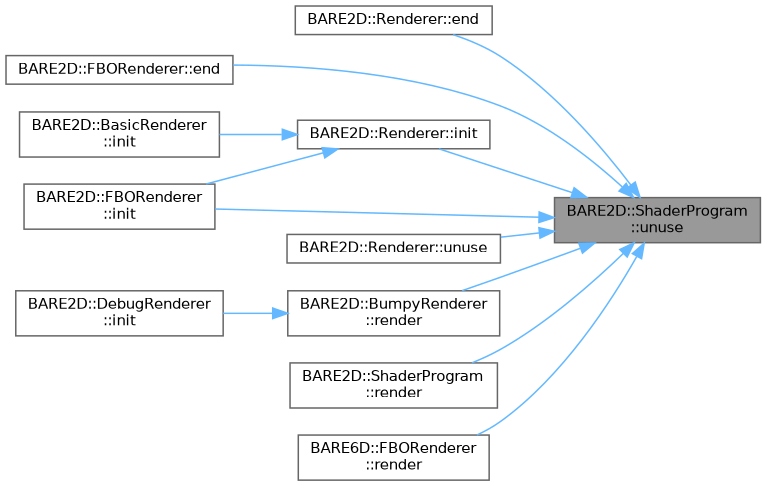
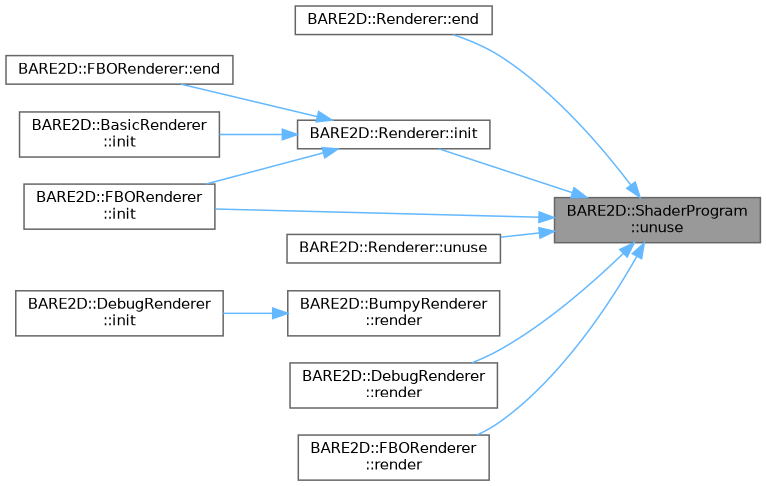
(441, 88) -> (249, 100)
(521, 270) -> none
(394, 385) -> (394, 385)
(394, 458) -> (394, 458)
